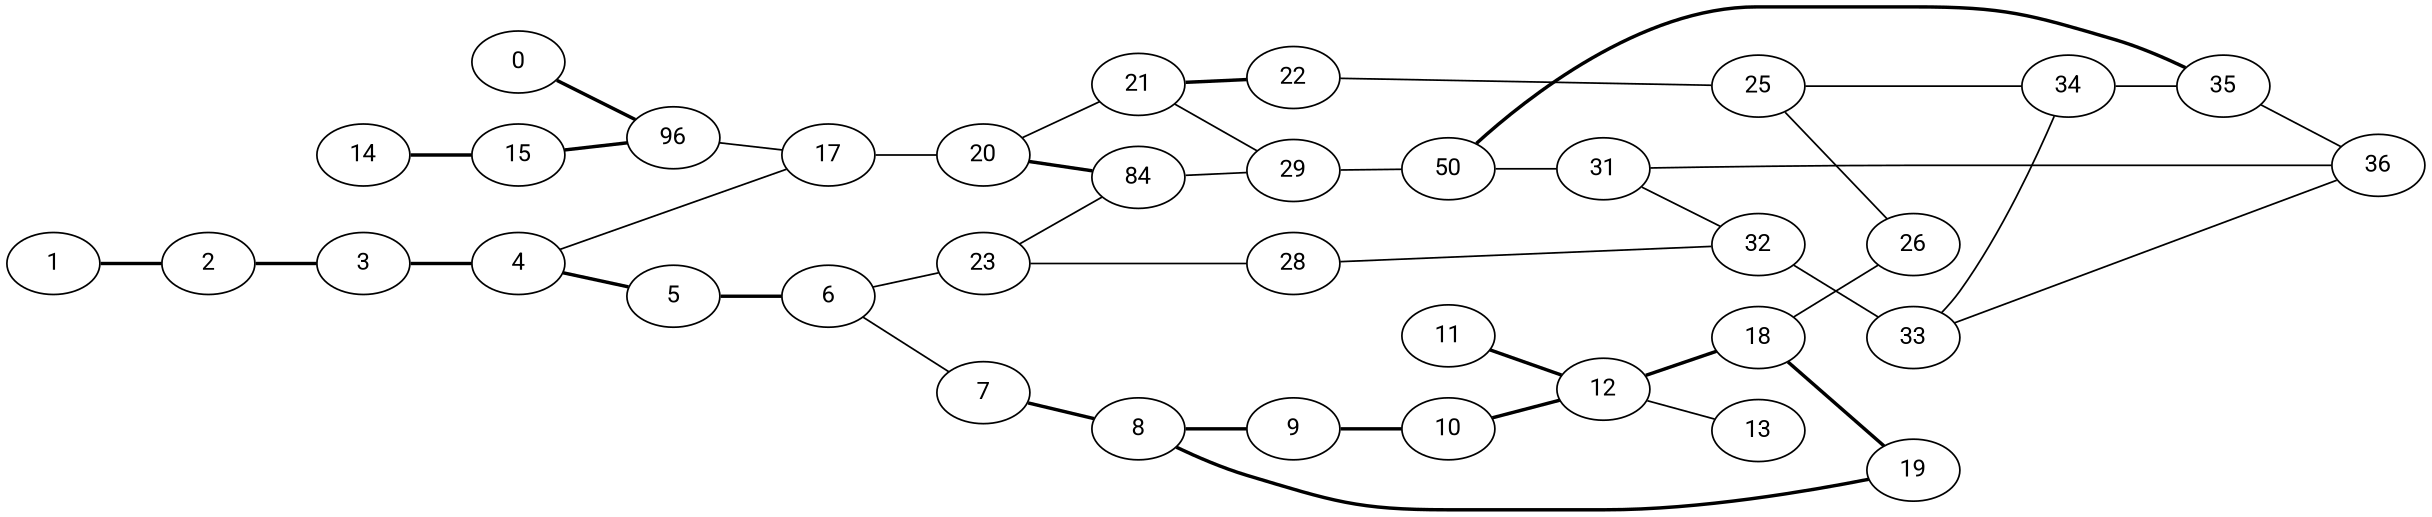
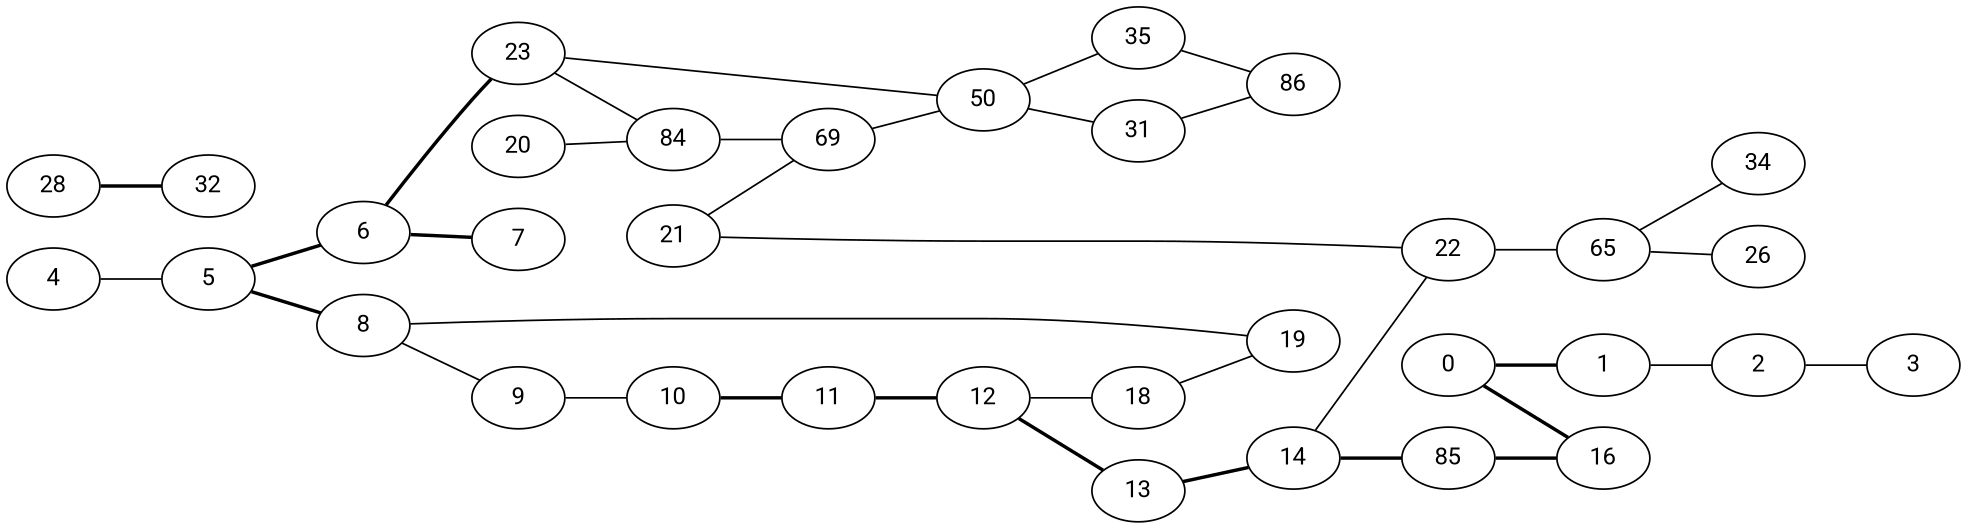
(1817, 7) -> (1061, 69)
(1216, 81) -> (1061, 241)
(1758, 86) -> (1603, 250)
(2146, 86) -> none
(1061, 120) -> none
(673, 138) -> (1603, 458)
(518, 155) -> (1448, 458)
(828, 155) -> none
(2378, 165) -> (1293, 84)
(1061, 166) -> (596, 143)
(1293, 170) -> (828, 140)
(1681, 207) -> none
(1526, 254) -> (131, 186)
(131, 264) -> (1681, 365)
(286, 264) -> (1836, 365)
(441, 264) -> none
(1139, 264) -> (751, 77)
(596, 280) -> (131, 279)
(906, 280) -> (437, 141)
(1825, 298) -> none
(1913, 338) -> none
(906, 344) -> (441, 236)
none -> (1371, 354)
(1681, 363) -> (1061, 398)
none -> (1526, 365)
(1836, 404) -> (1216, 369)
(1526, 409) -> (751, 398)
(1681, 410) -> (1061, 444)
(1061, 411) -> (286, 302)
(1216, 429) -> (441, 362)
(1371, 429) -> (596, 398)
none -> (1216, 474)
(1519, 510) -> (829, 319)
